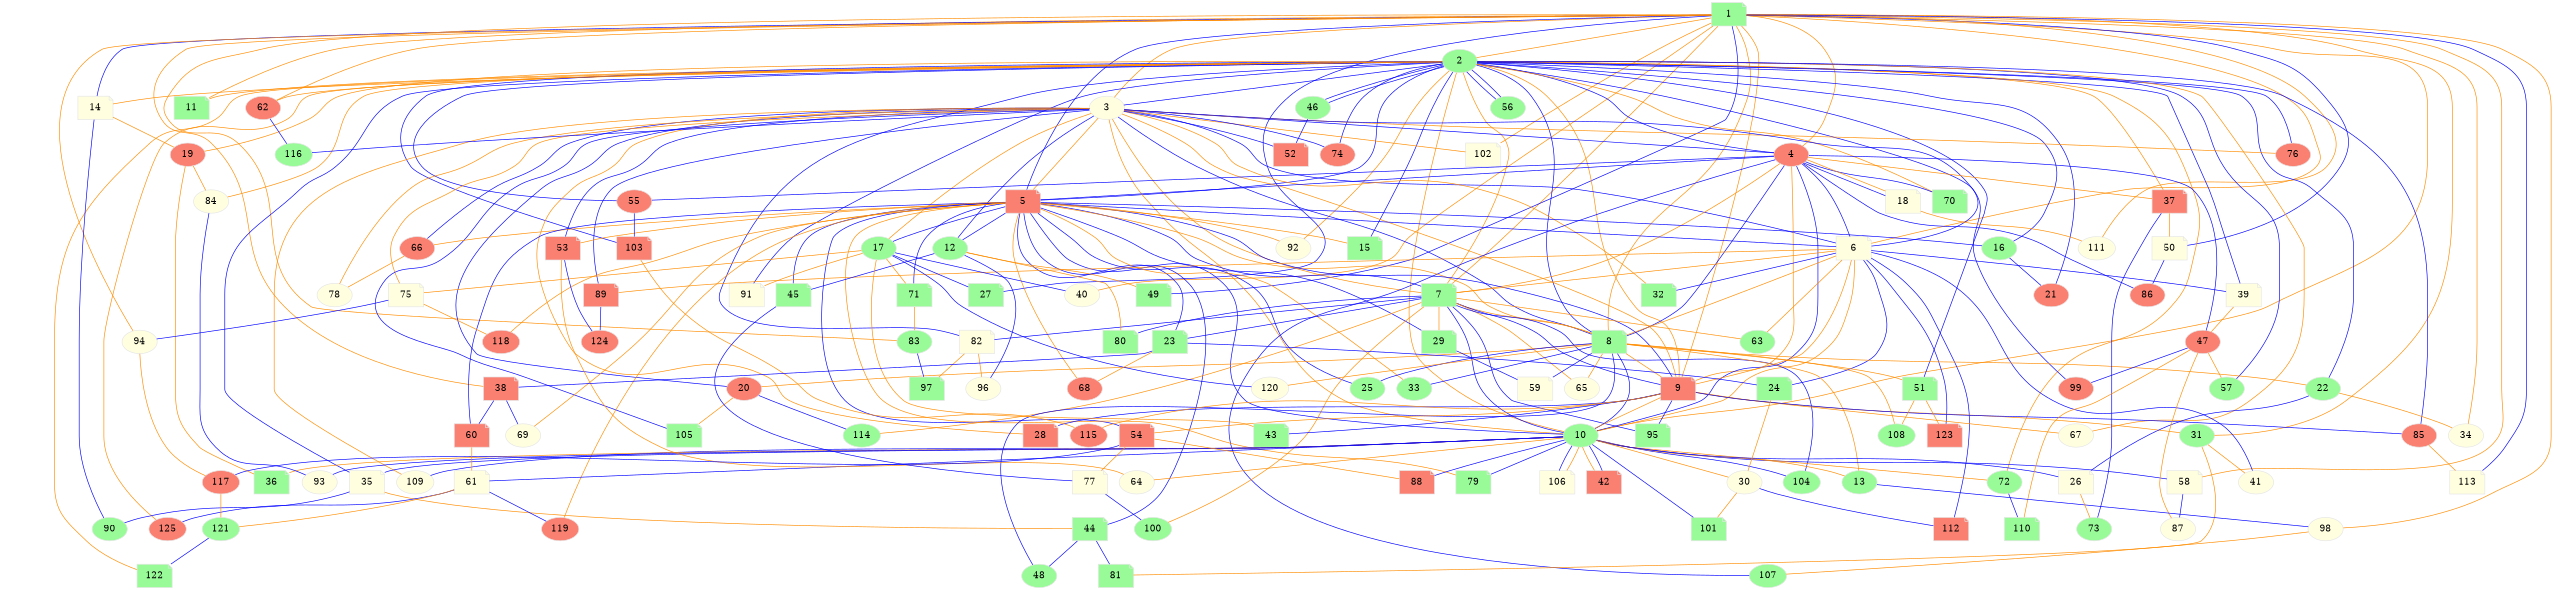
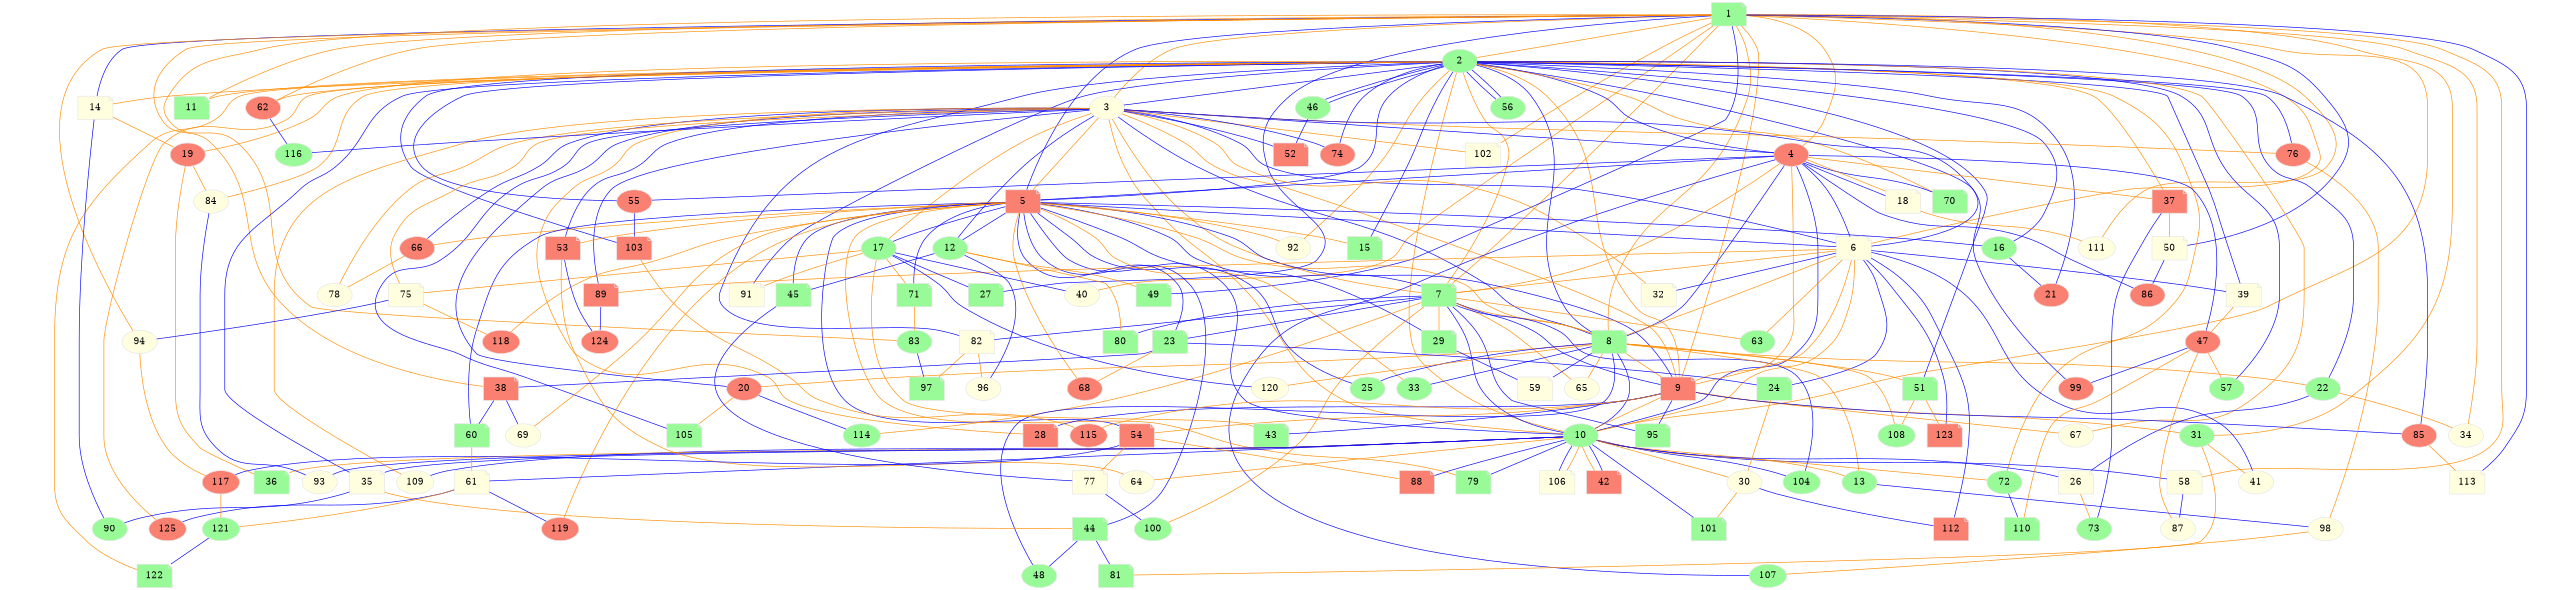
(2451, 38) -> (2377, 328)
(1659, 295) -> (1659, 295)
(472, 435) -> (472, 435)
